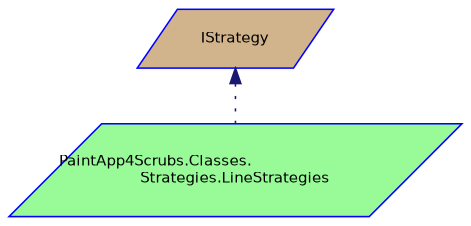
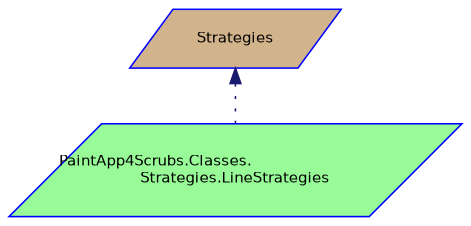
(235, 39) -> (235, 39)
